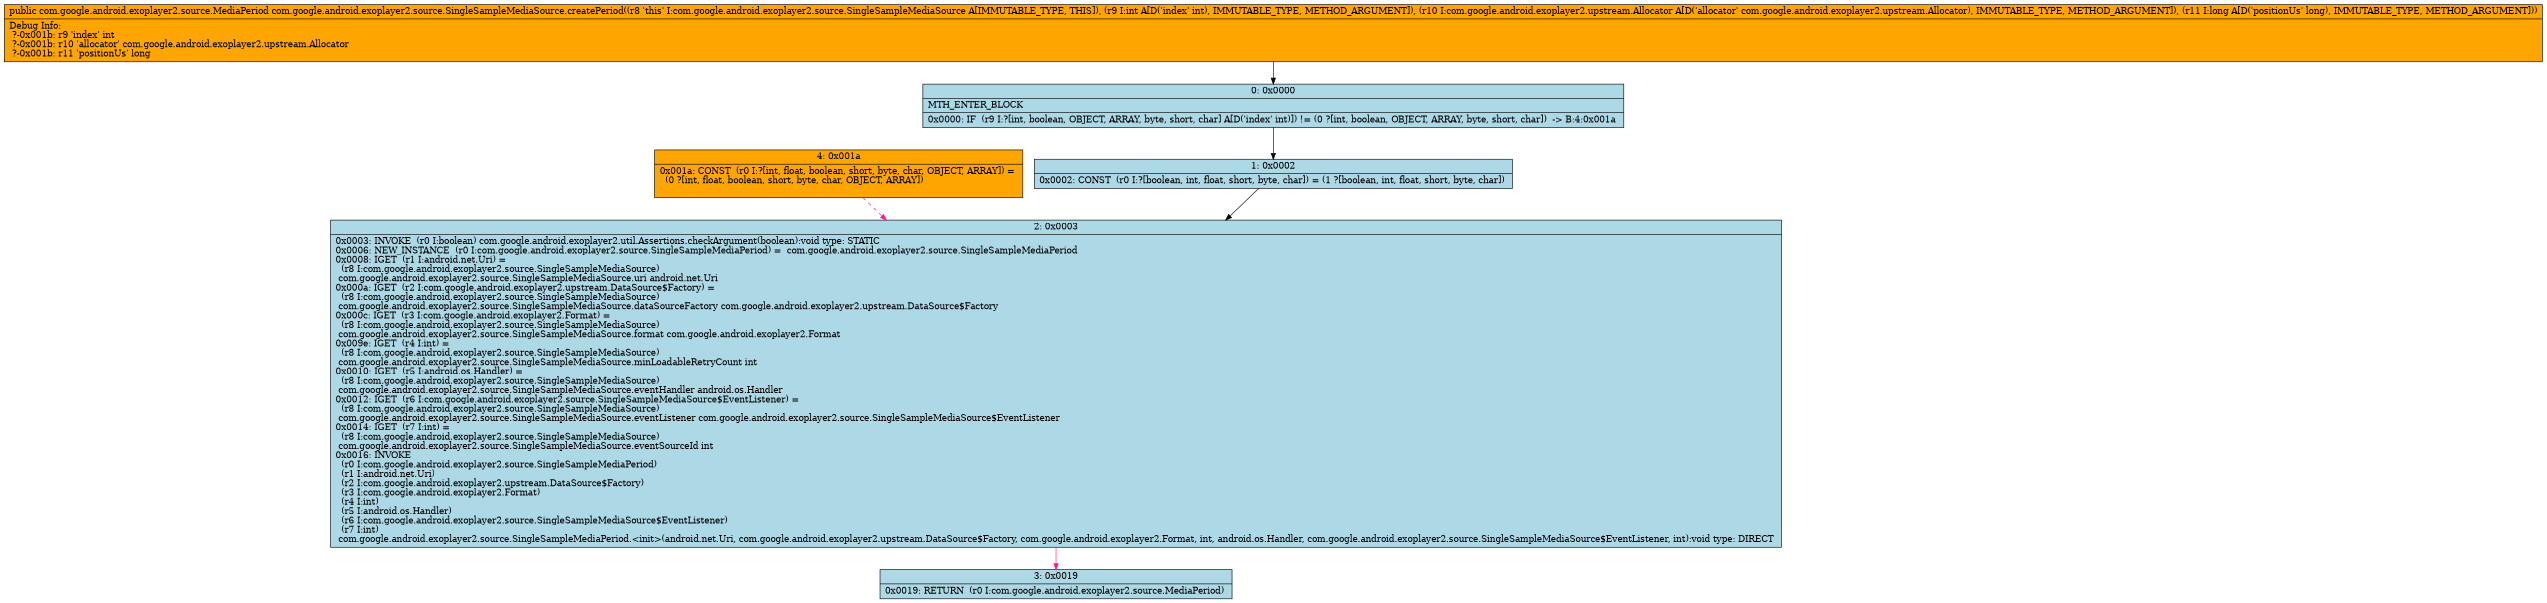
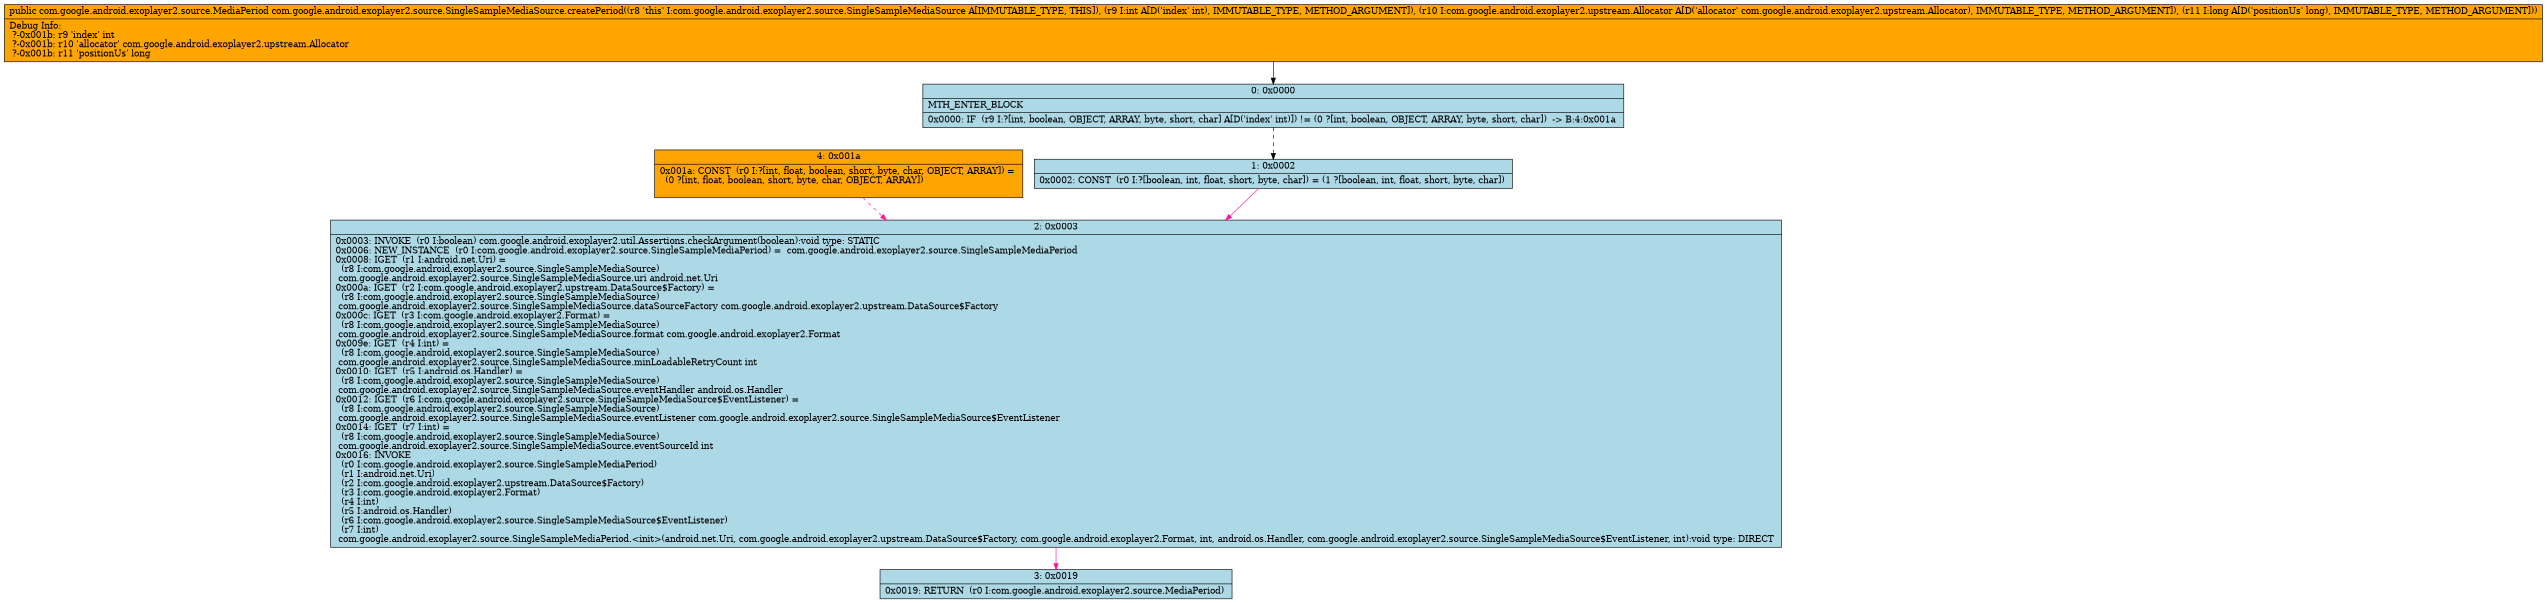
(1273, 140) -> (1273, 140)
(1245, 202) -> (1245, 202)
